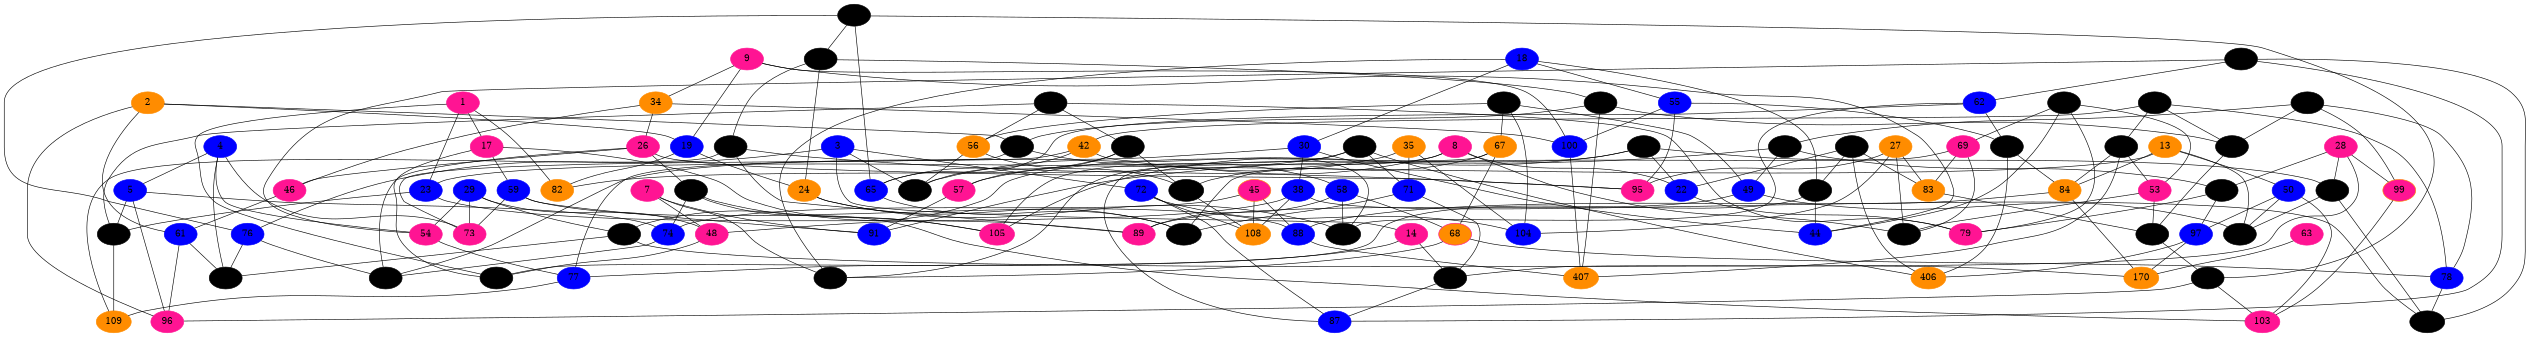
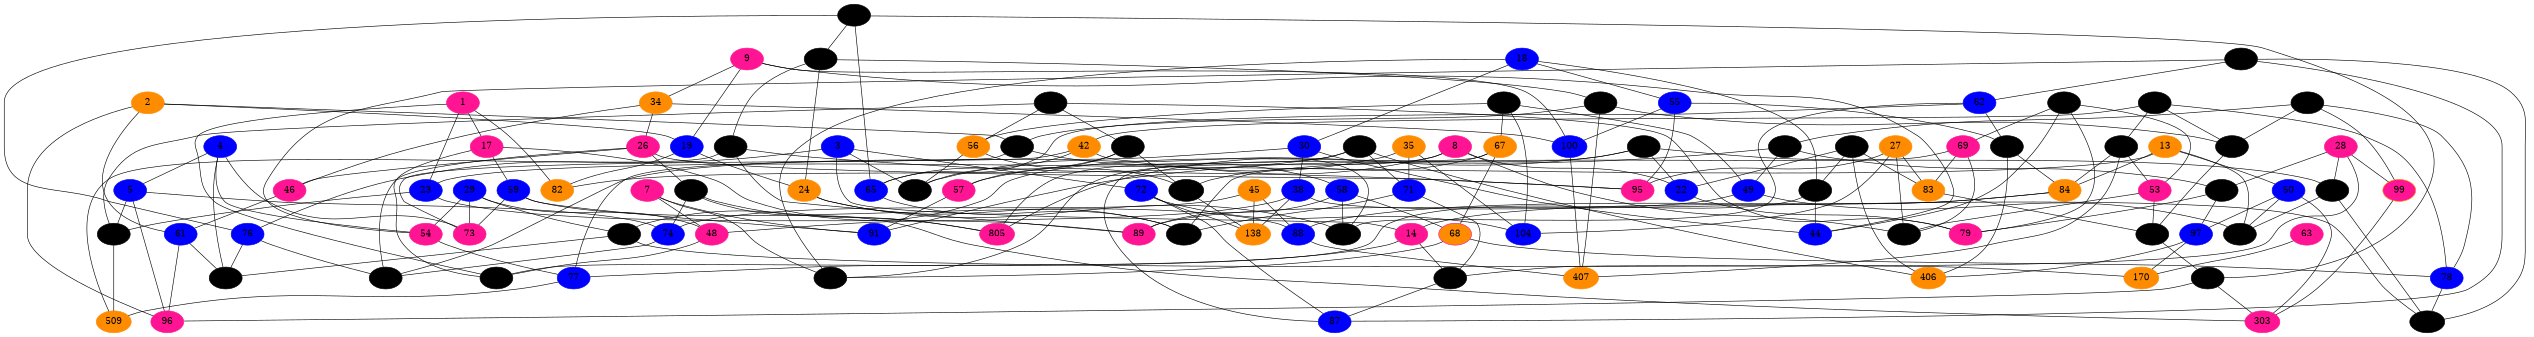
(1254, 190) -> (1254, 190)
(997, 234) -> (997, 234)
(1253, 234) -> (1253, 234)
(2103, 234) -> (1735, 205)
(114, 322) -> (114, 322)
(2262, 322) -> (2262, 322)
